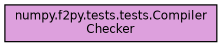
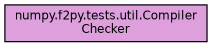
(111, 23) -> (106, 23)
